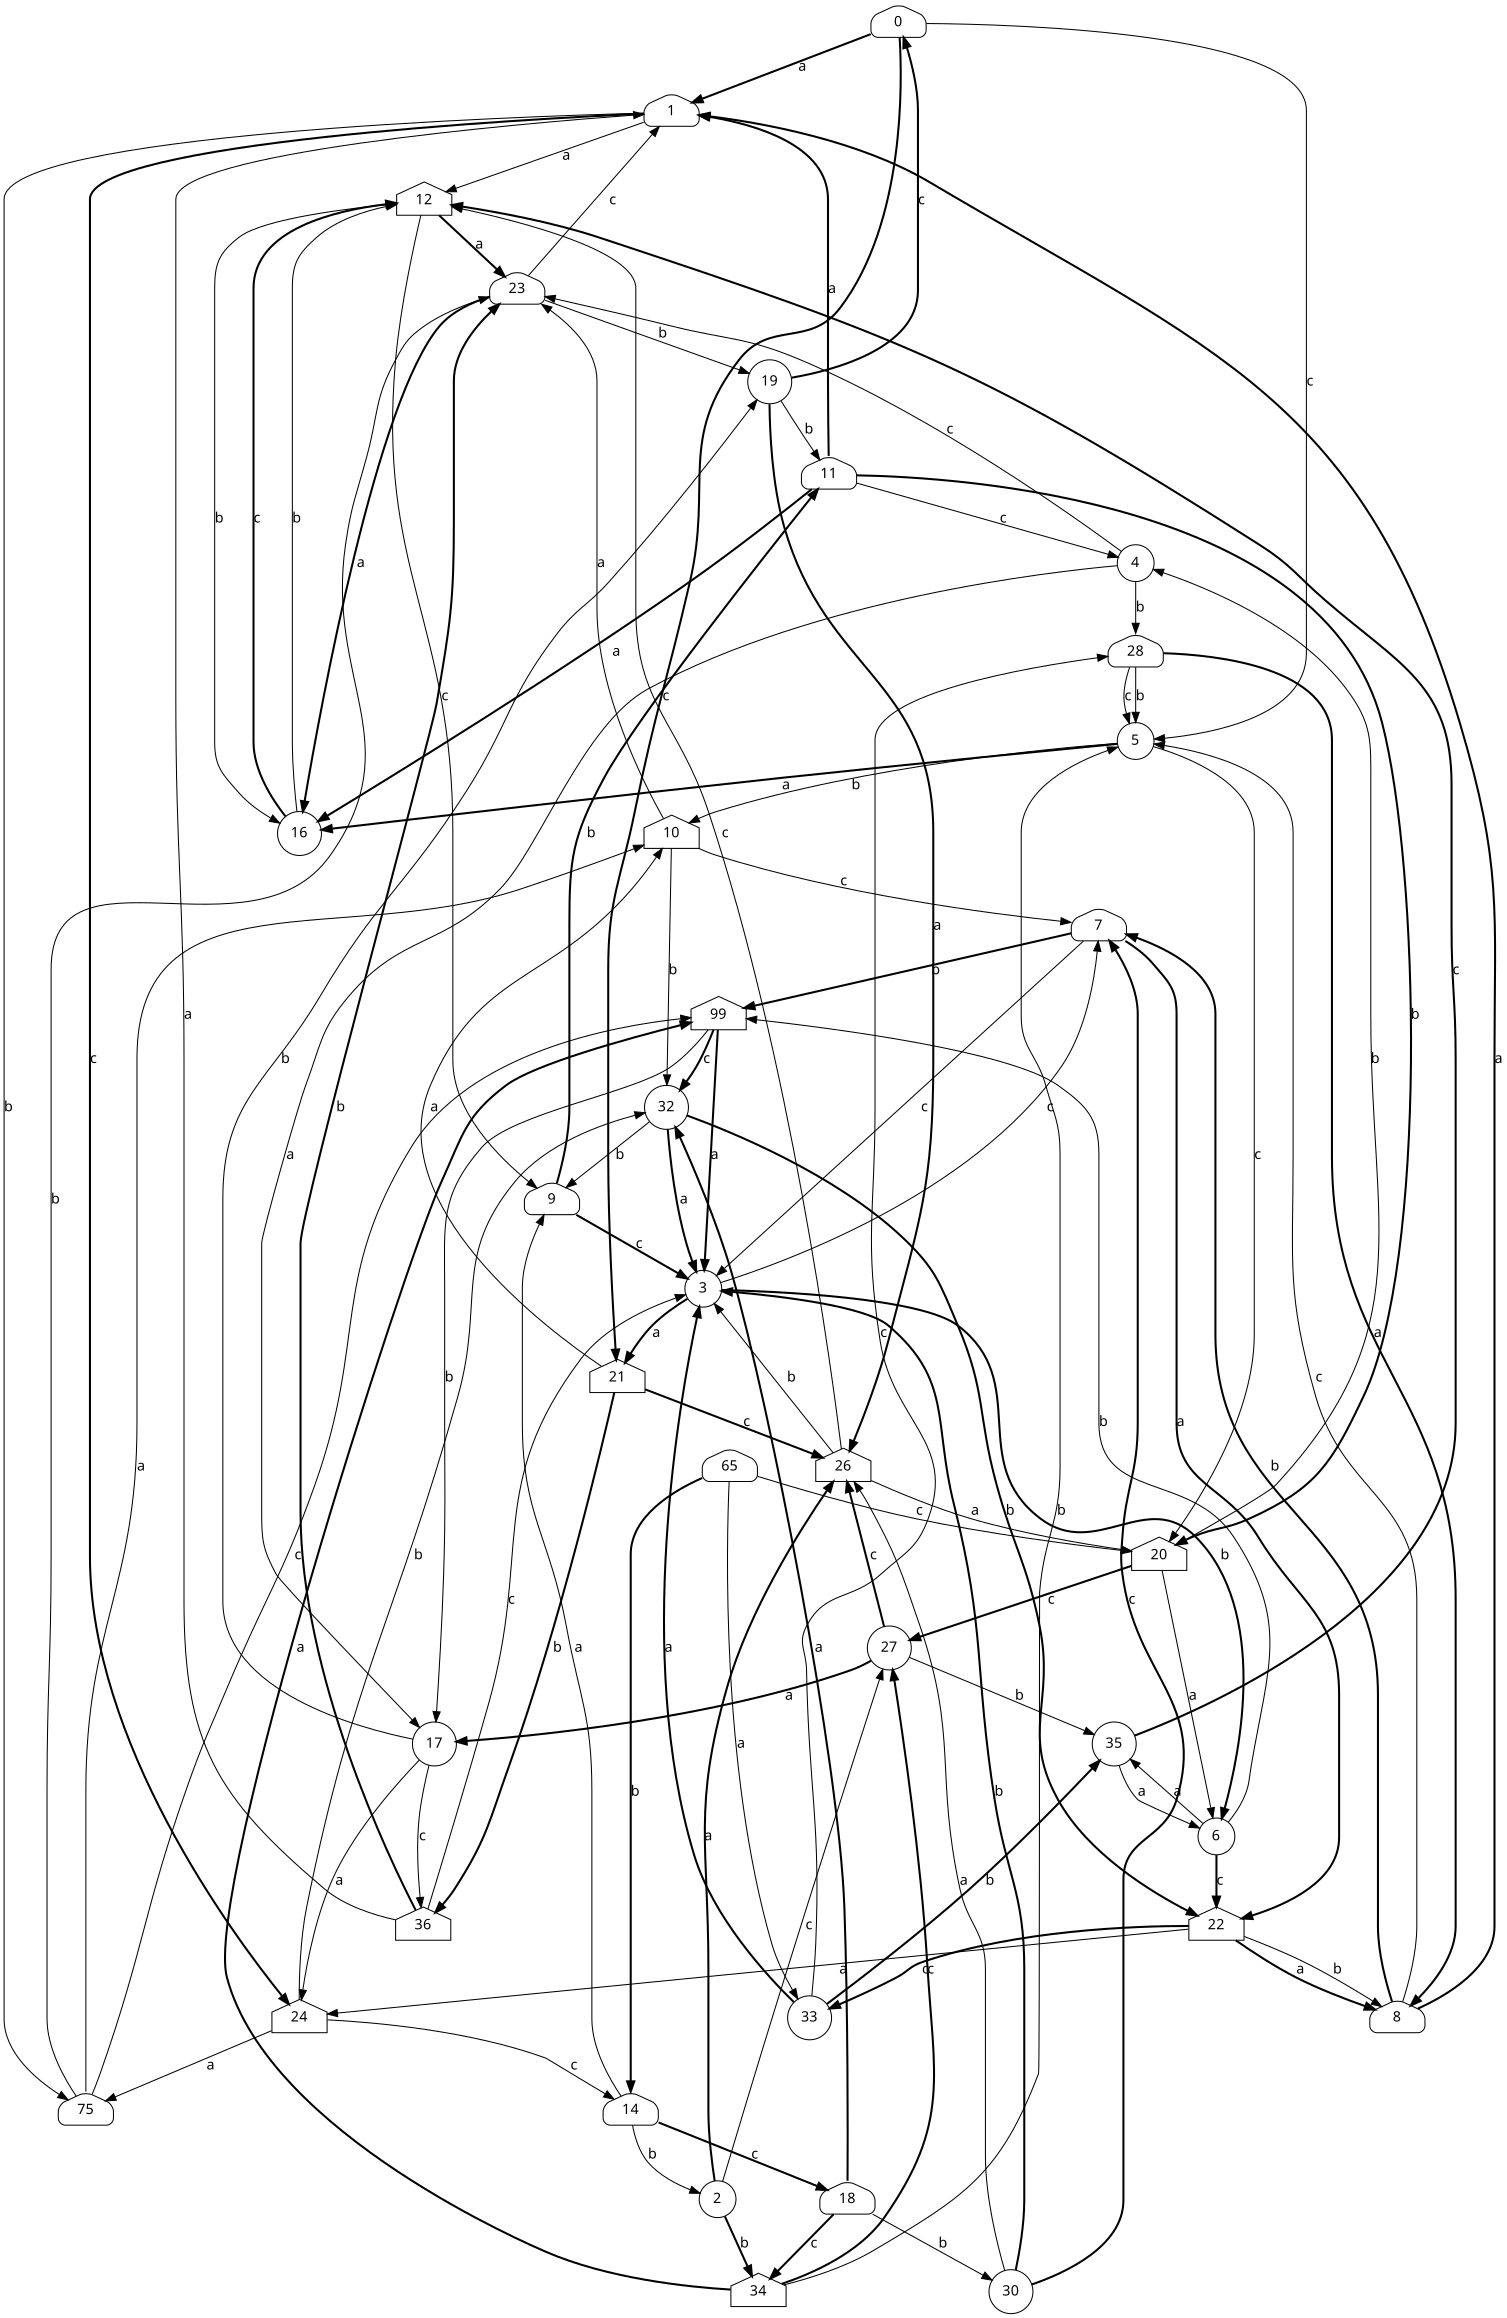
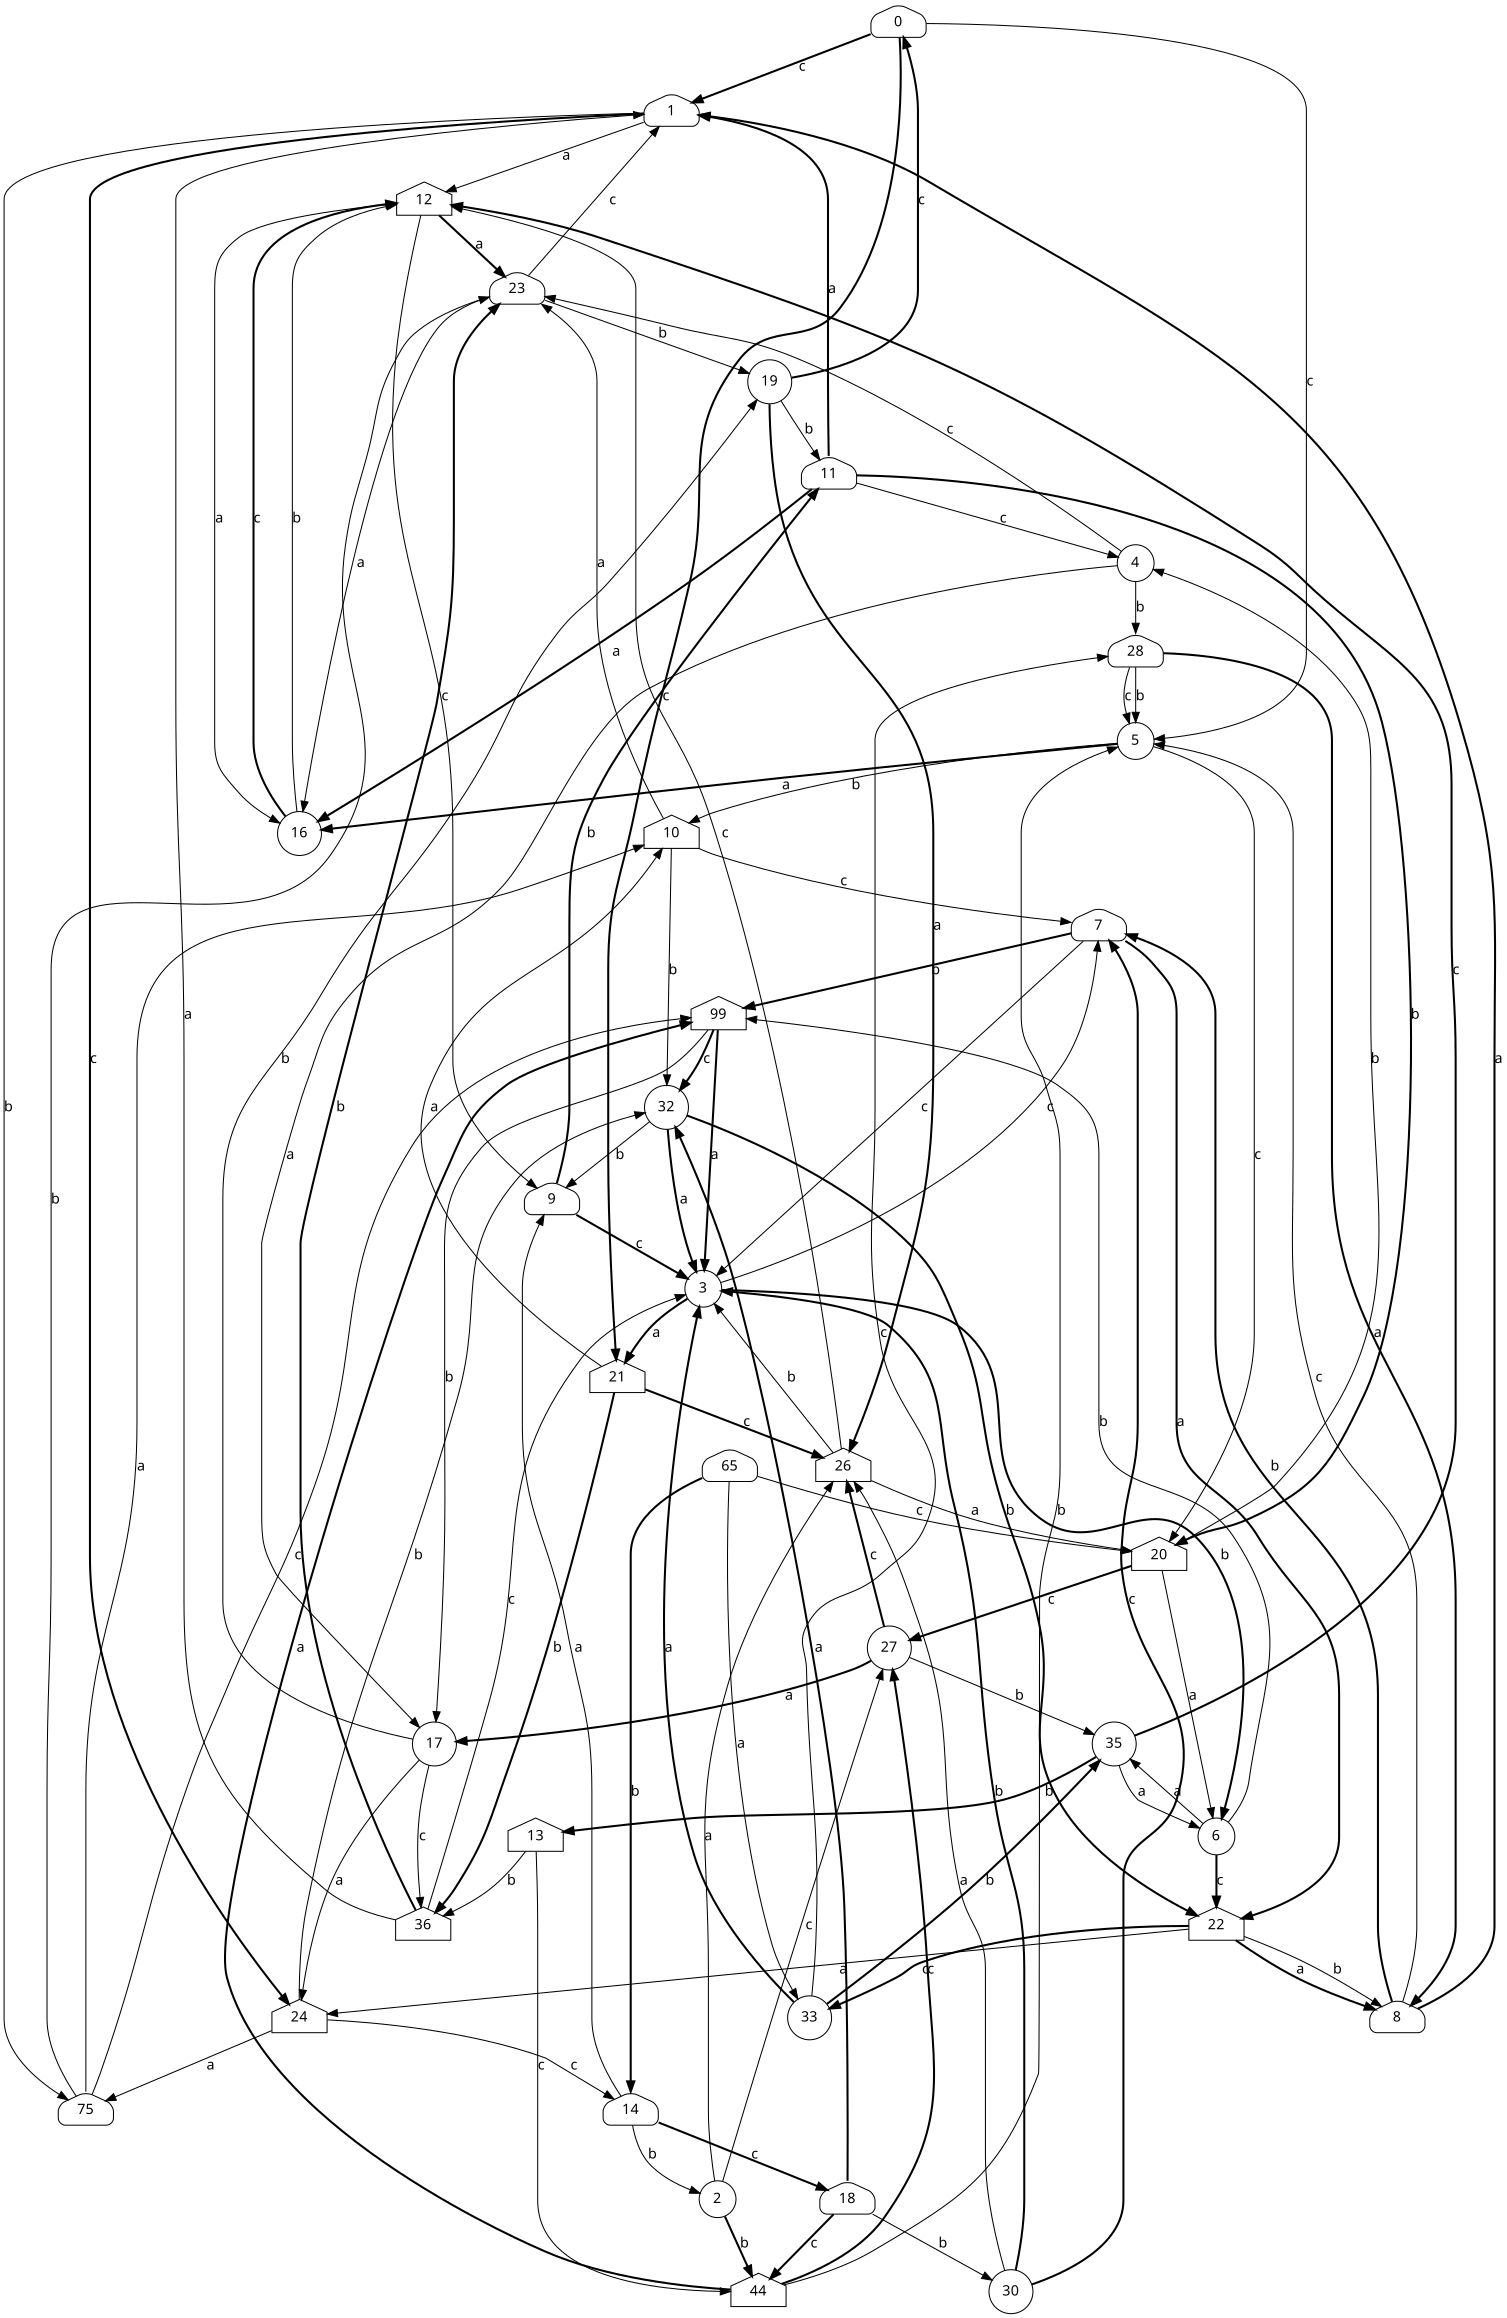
(802, 67) -> (802, 67)
(219, 519) -> (219, 519)
(361, 530) -> (361, 530)
(705, 1823) -> (705, 1840)
none -> (536, 1836)
(758, 2292) -> (758, 2292)
